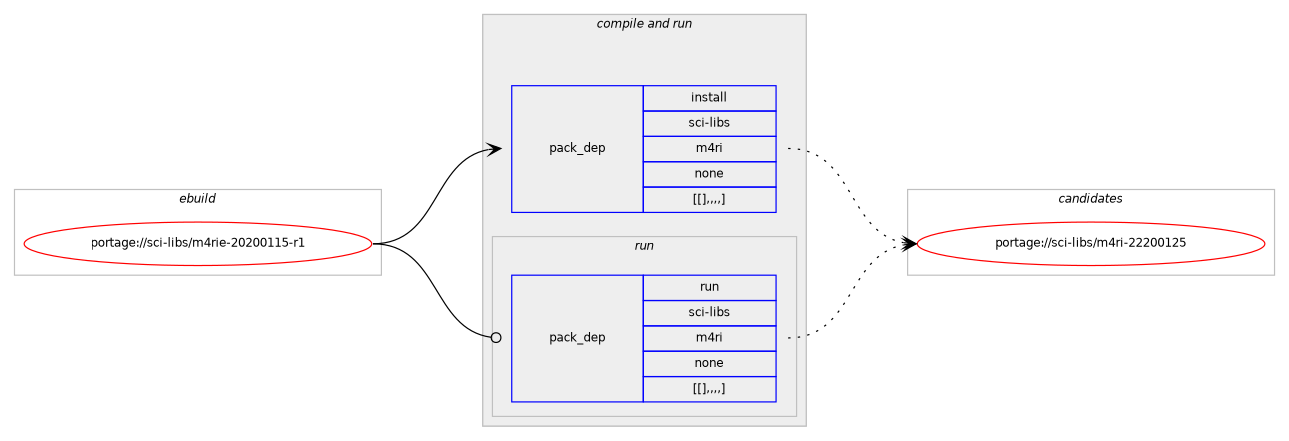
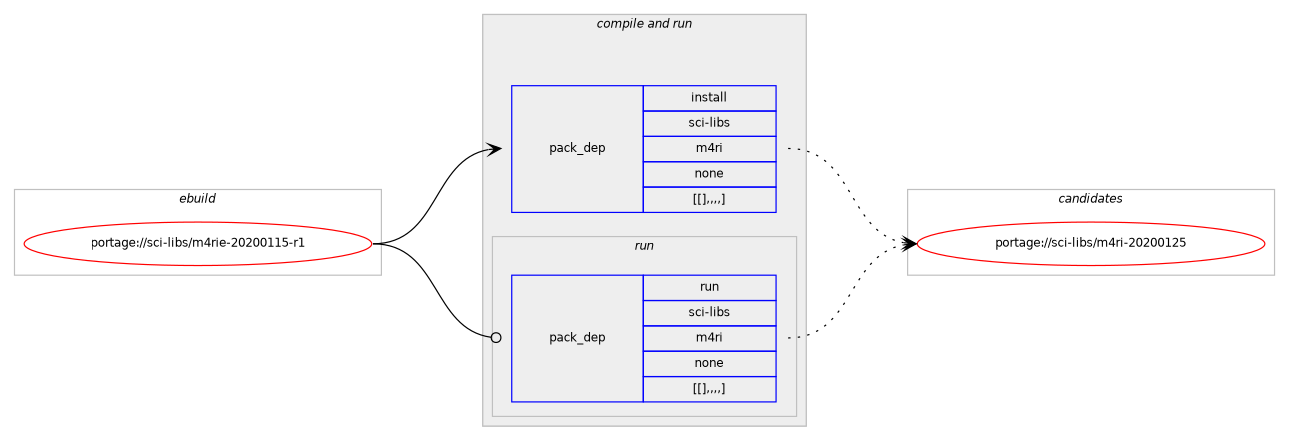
(1091, 244) -> (1091, 244)
